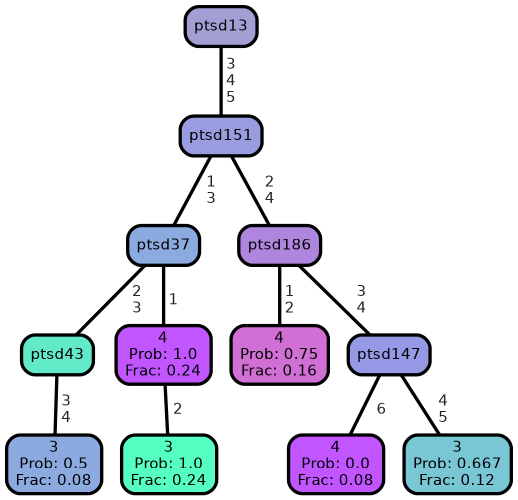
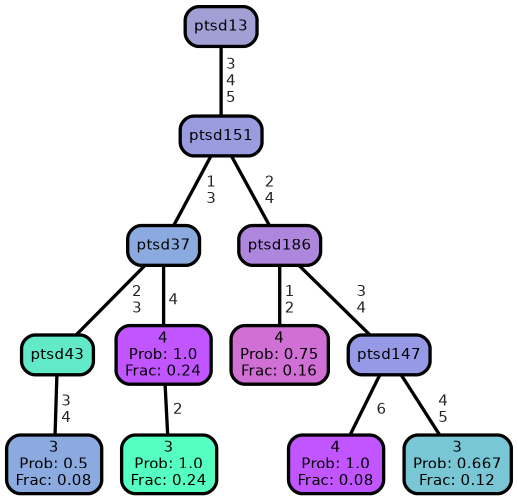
(171, 300) -> (171, 300)
(336, 464) -> (336, 464)
